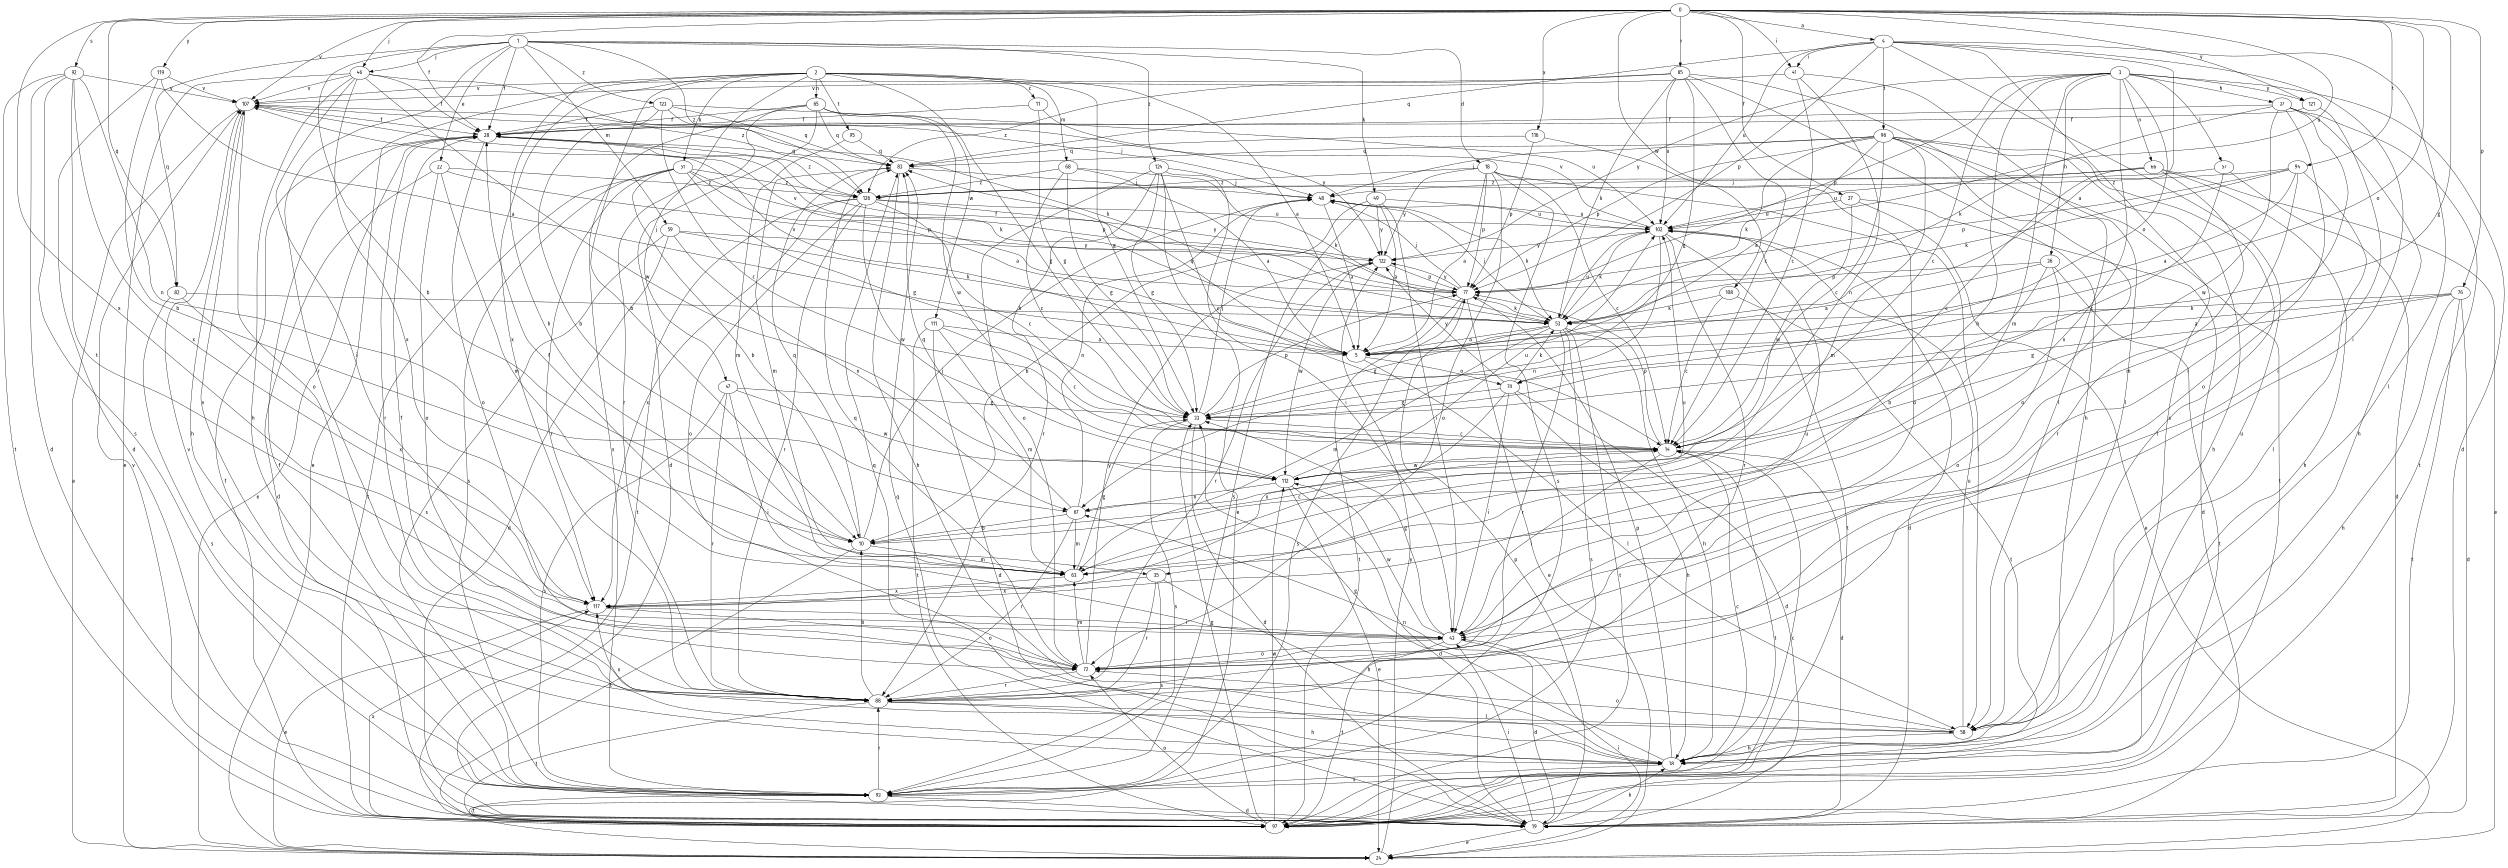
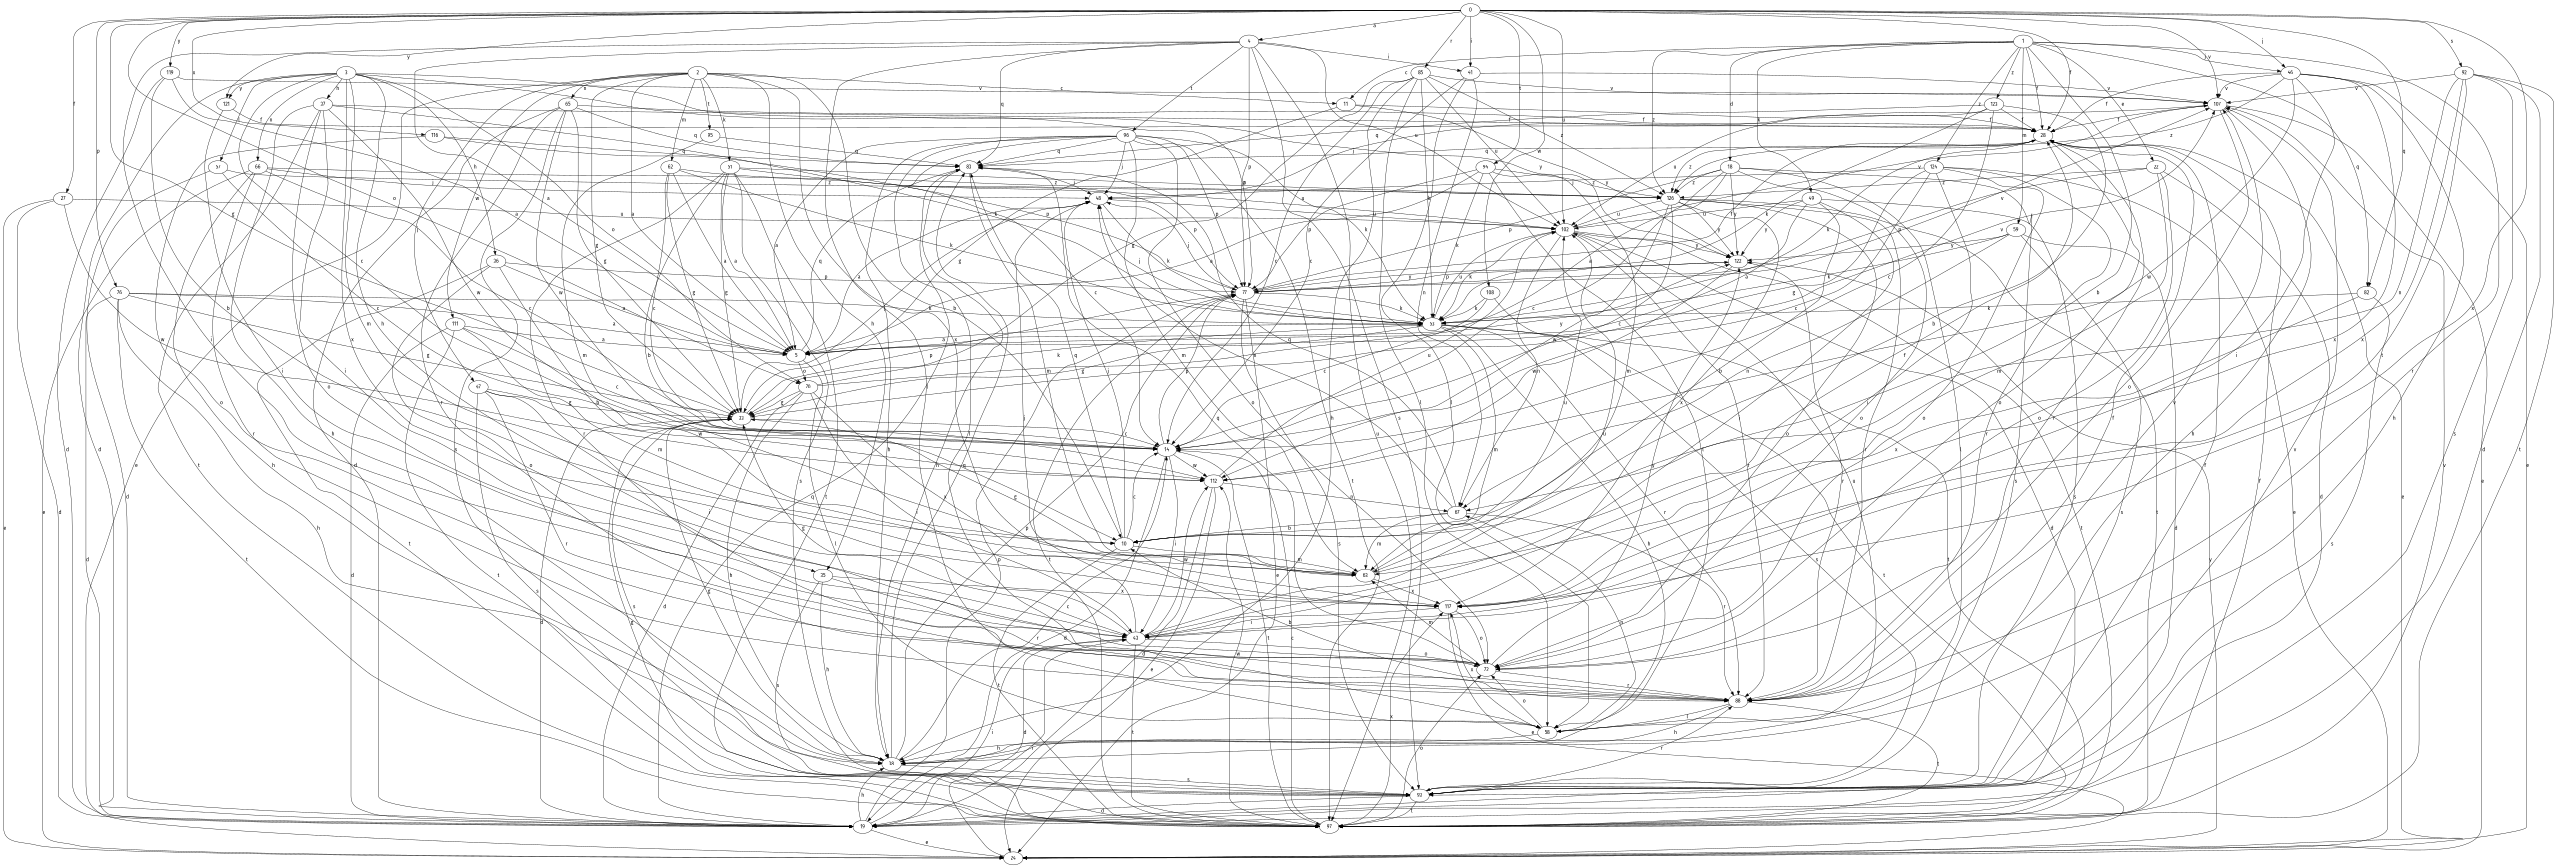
none -> (1695, 49)
(1068, 167) -> (671, 167)
none -> (1024, 439)
